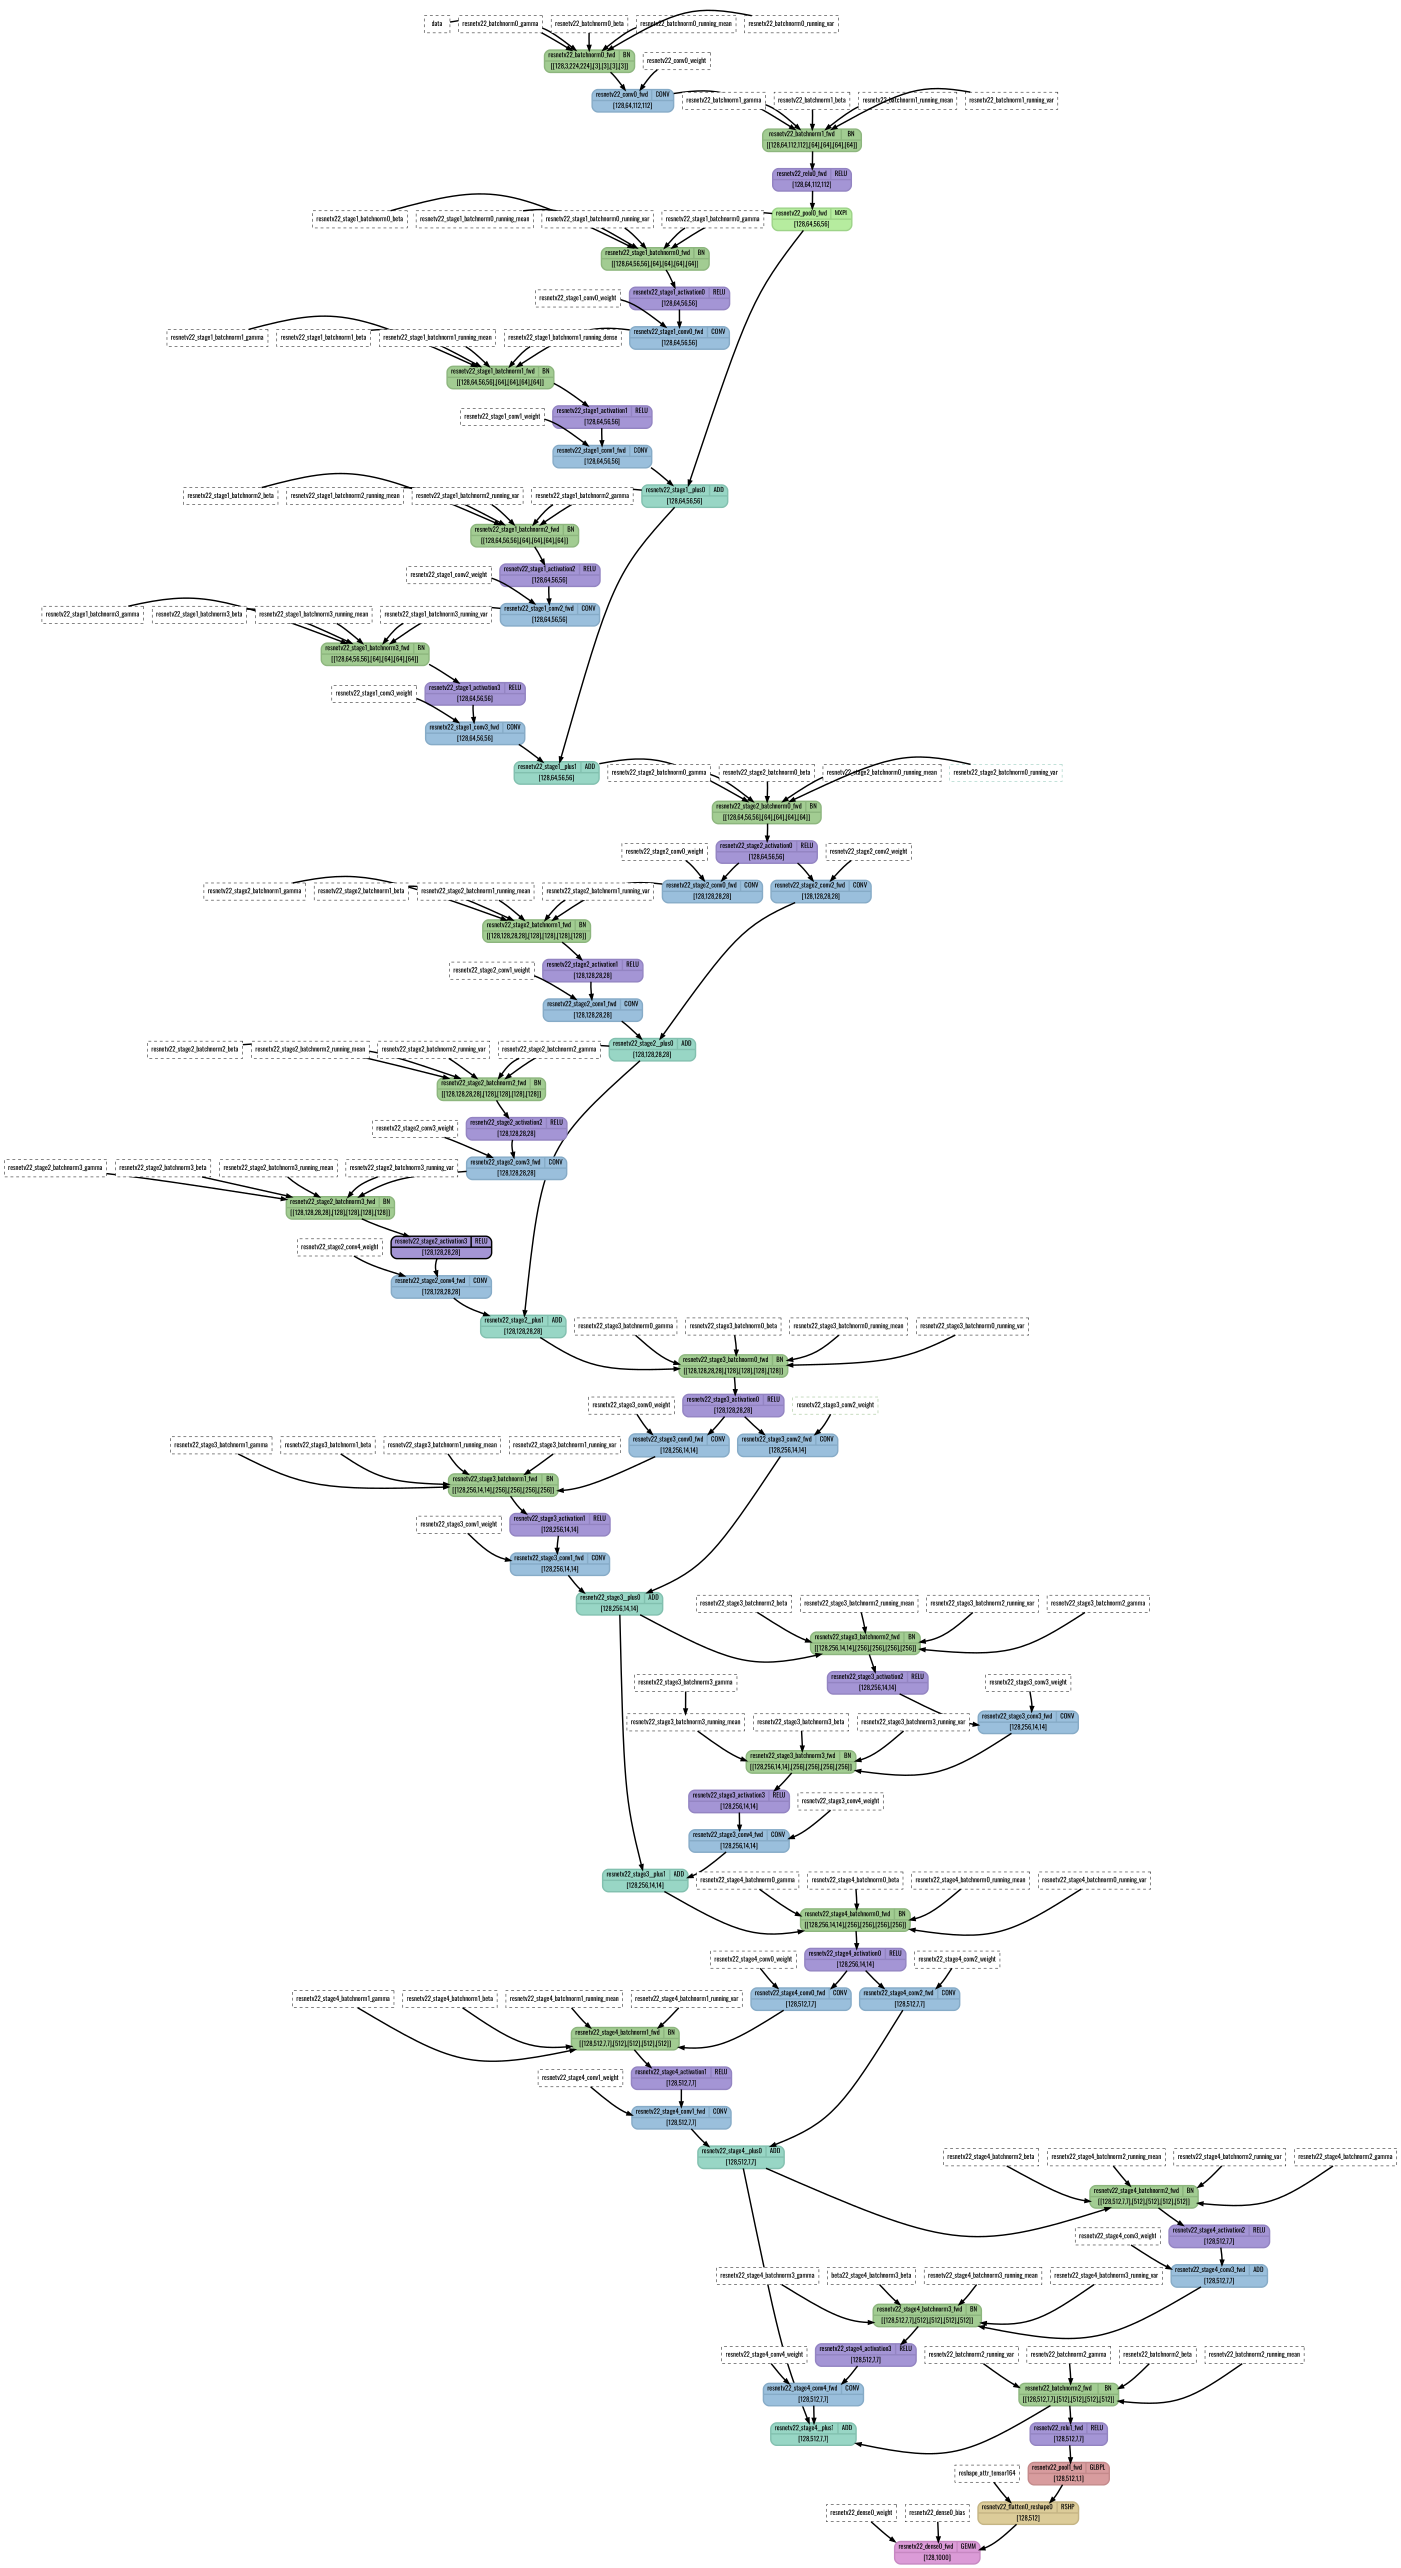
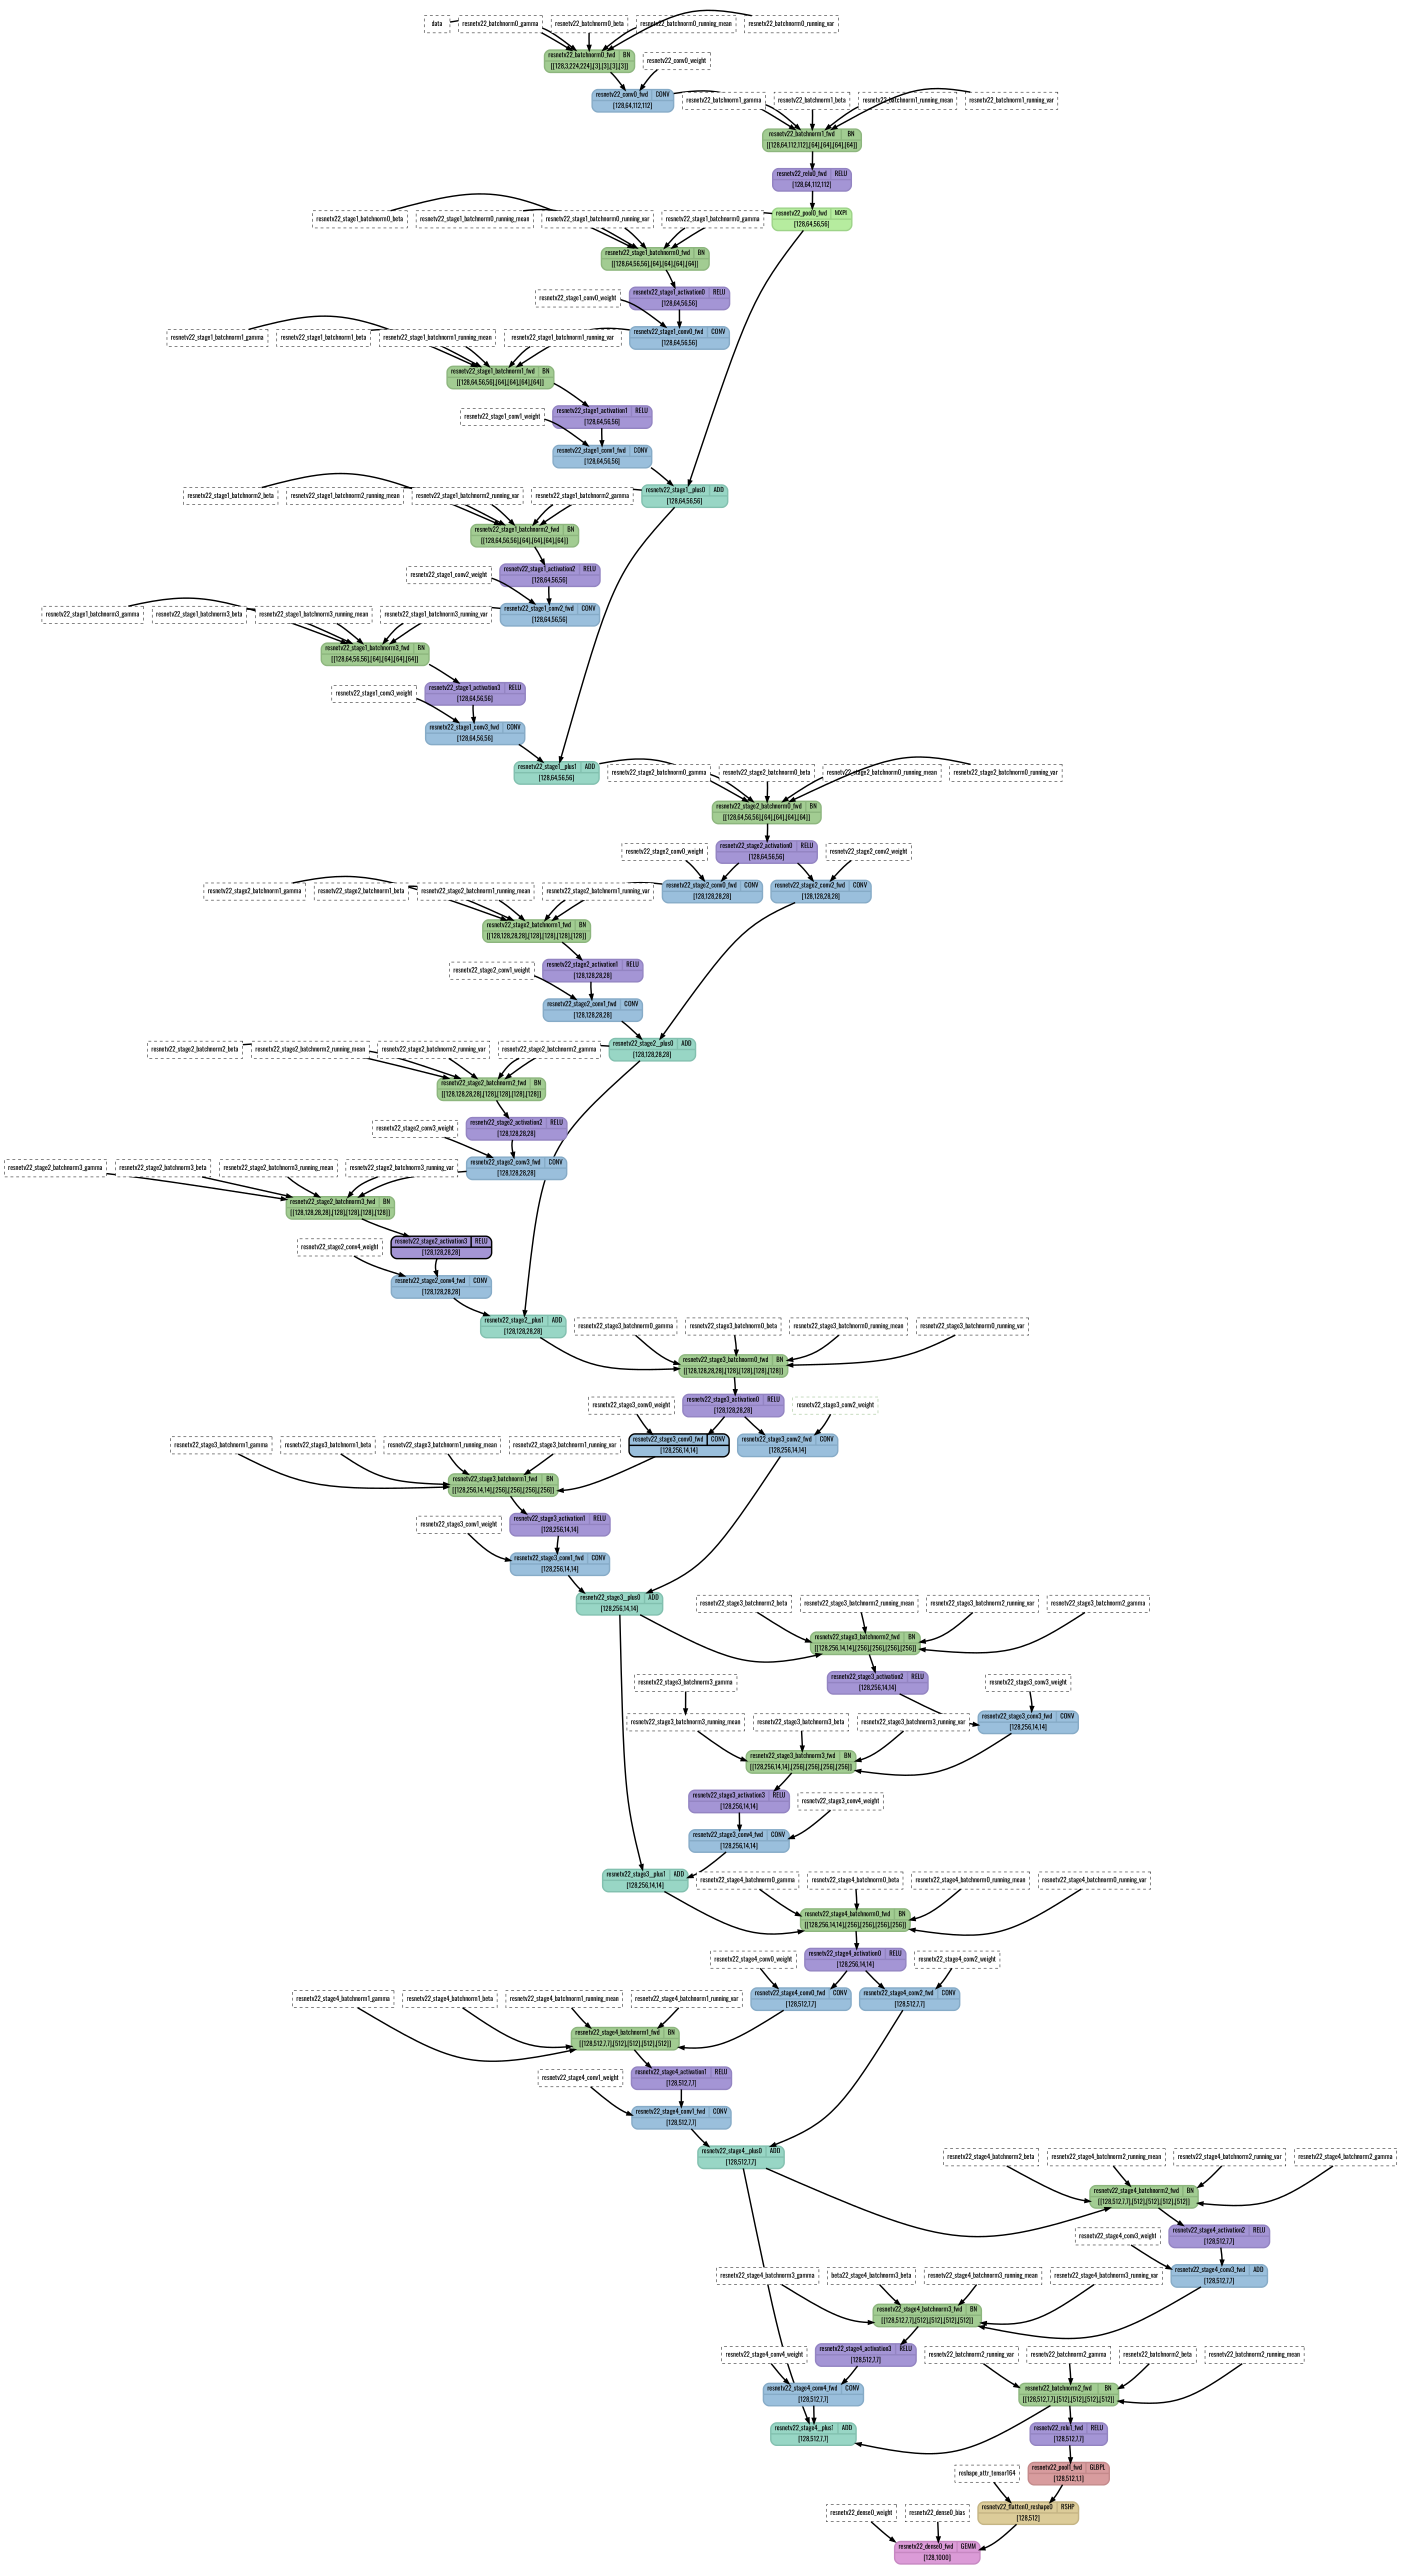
(563, 338) -> (563, 338)
(1006, 773) -> (1006, 773)
(679, 1445) -> (679, 1445)
